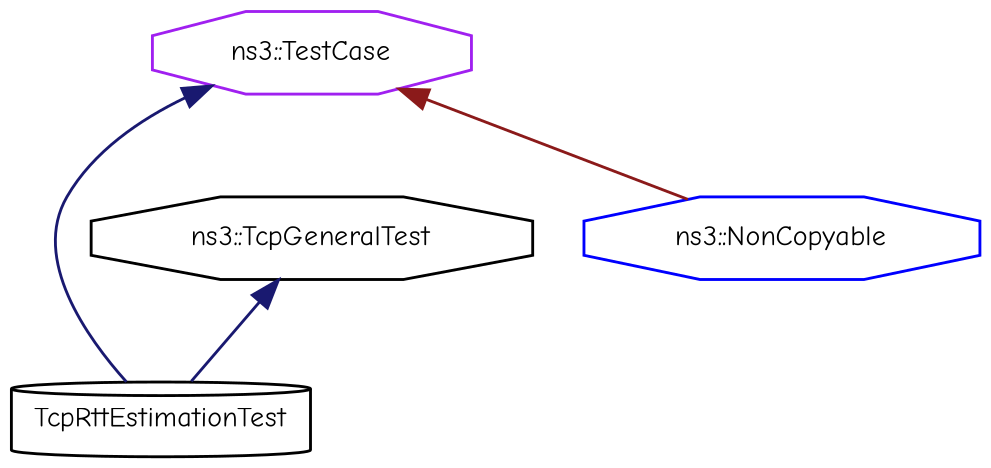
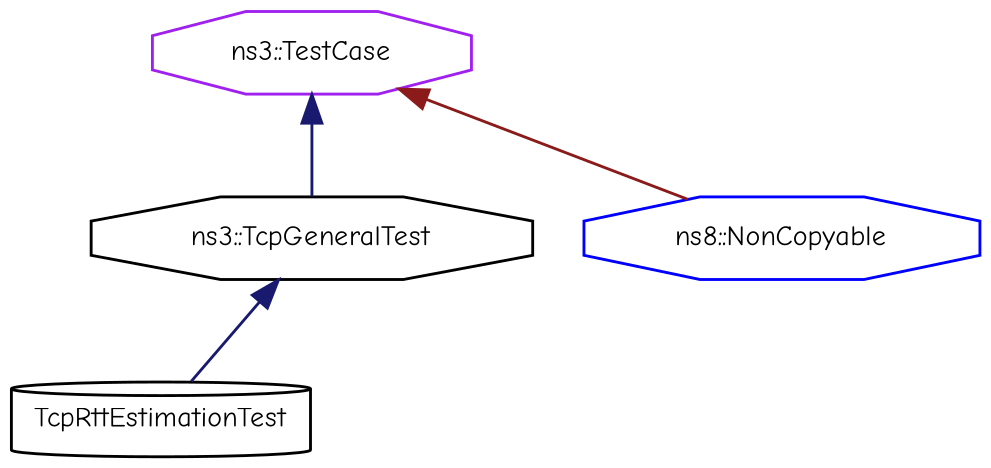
(58, 220) -> (312, 160)
(782, 238) -> (782, 238)
